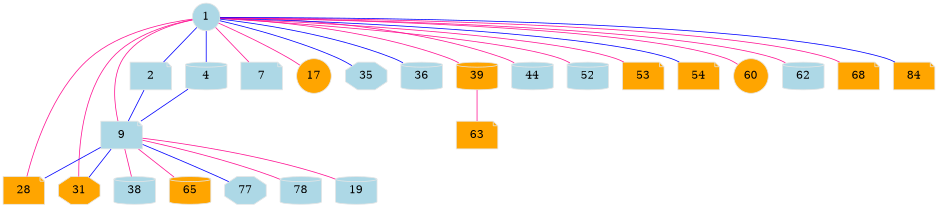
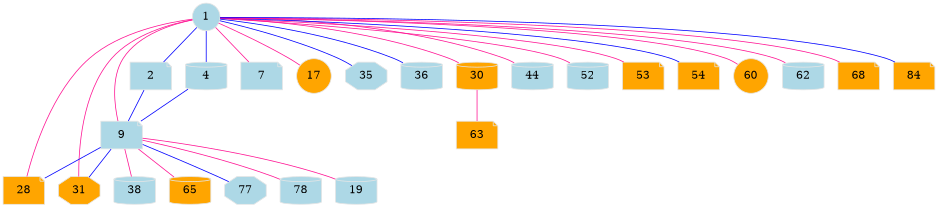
(477, 76) -> (477, 76)
